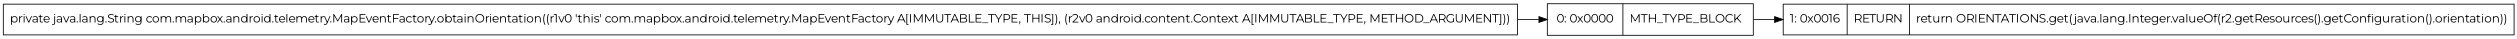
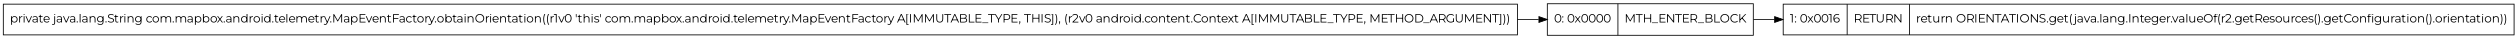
(1686, 19) -> (1686, 19)
